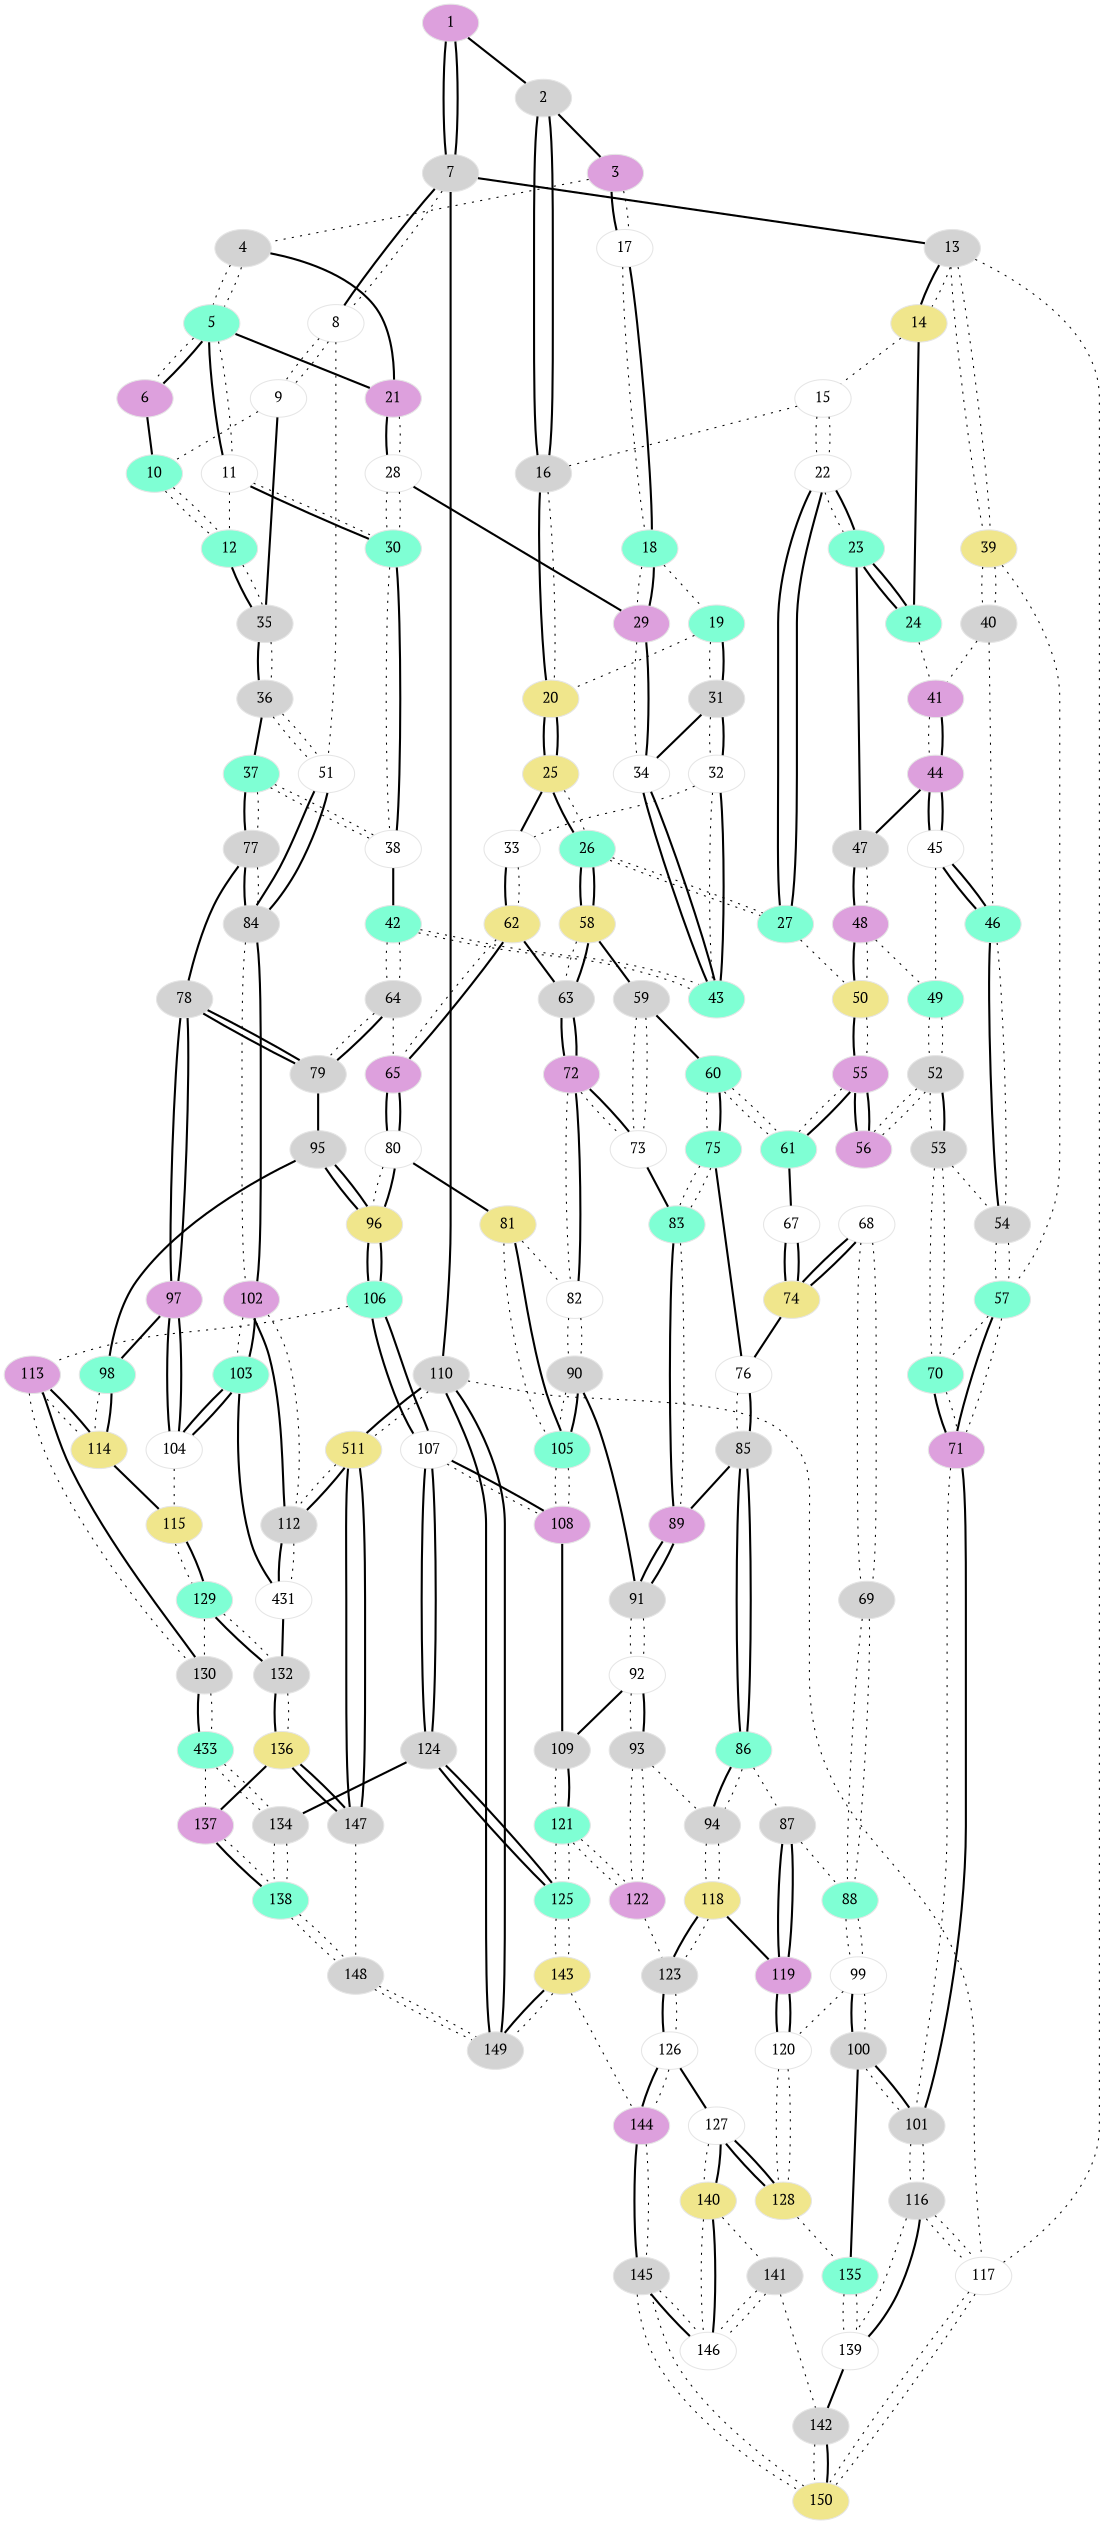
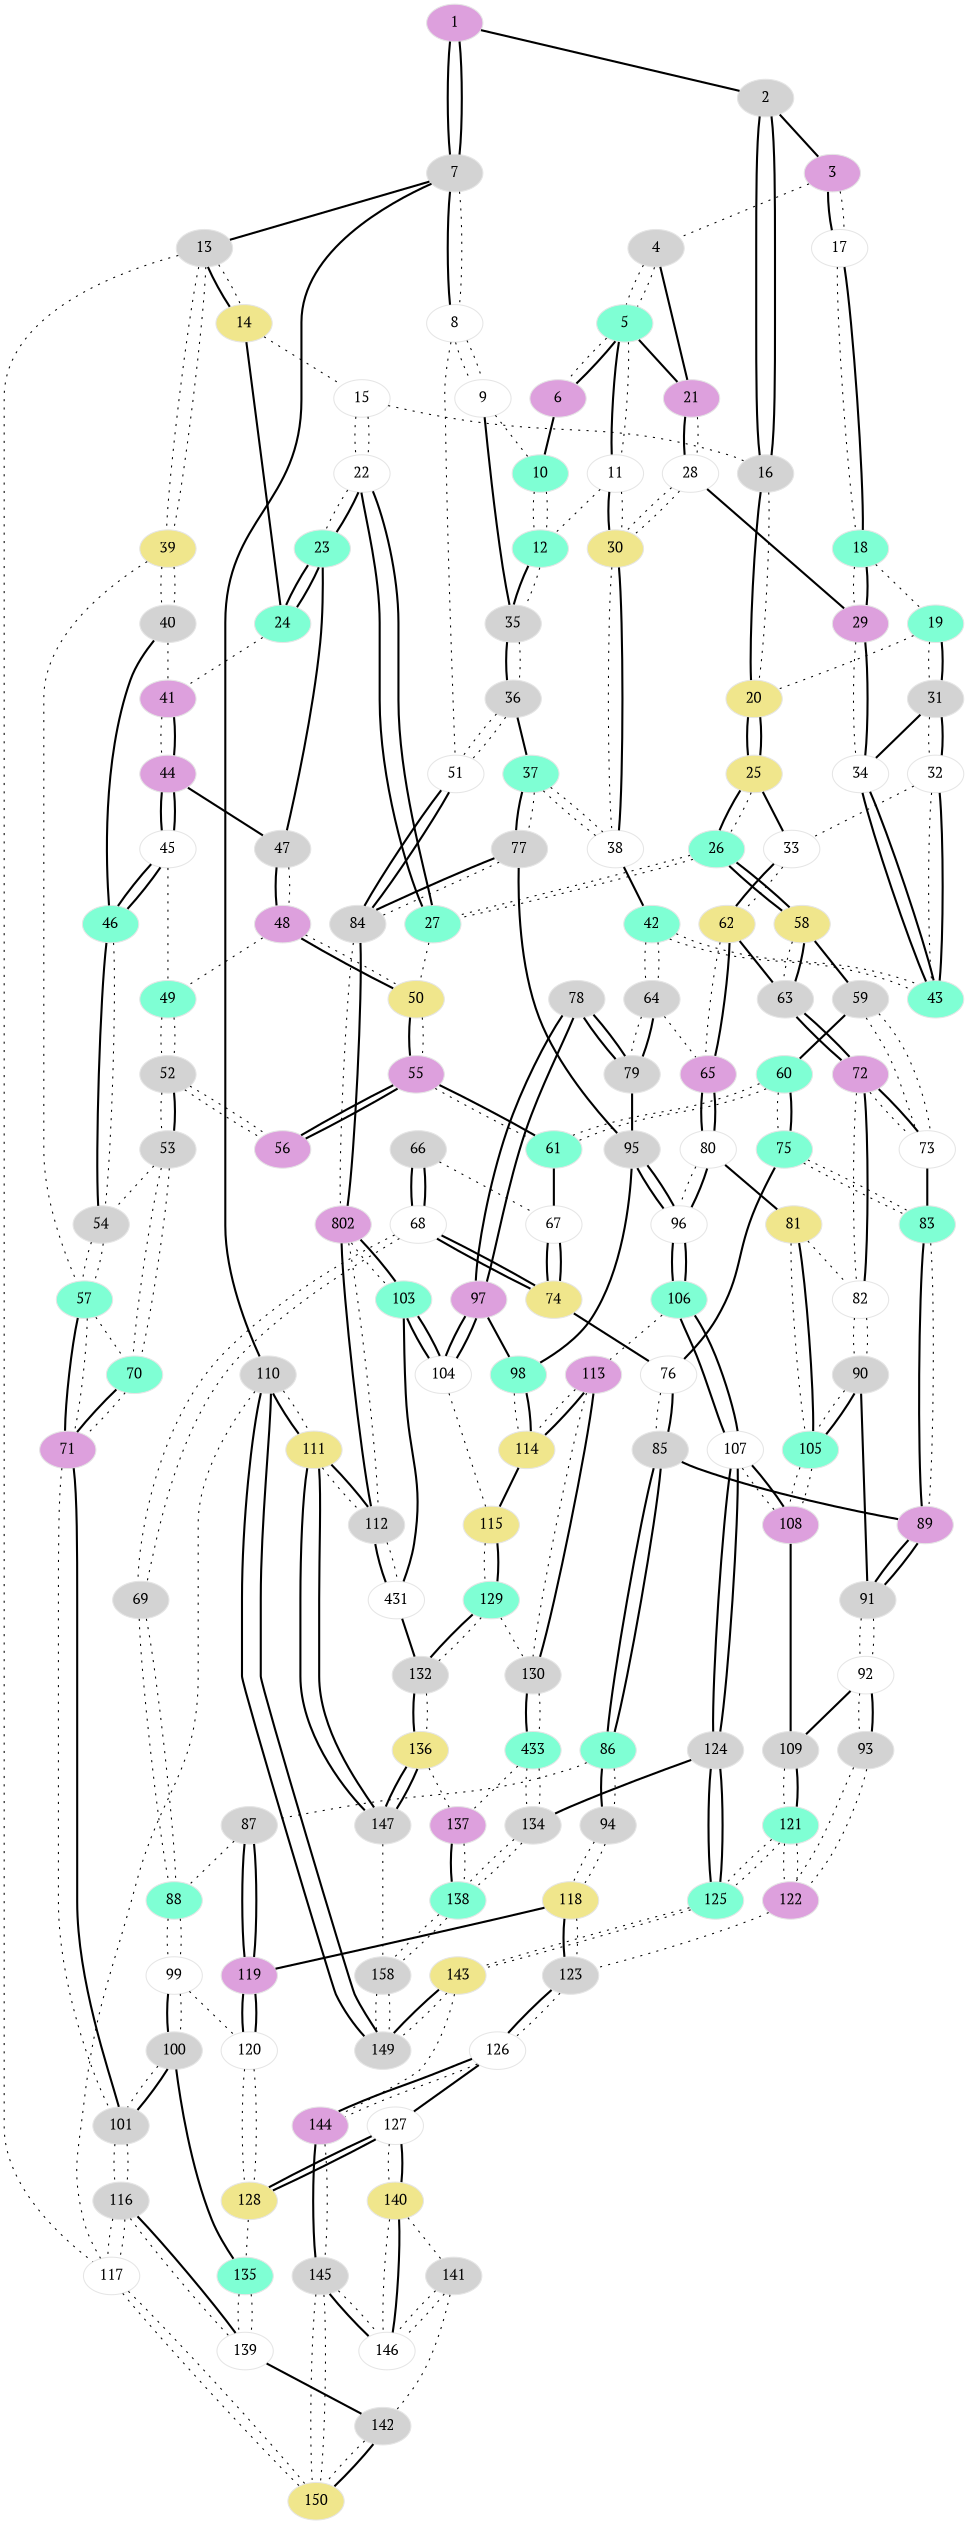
(393, 549) -> (615, 549)
(991, 774) -> (111, 769)
(207, 921) -> (537, 1012)
none -> (418, 1149)
(374, 1225) -> (679, 1225)
(251, 1300) -> (343, 1225)
(354, 1450) -> (314, 1450)
(251, 1780) -> (439, 1788)
(675, 1788) -> none
(356, 1976) -> (383, 1976)
